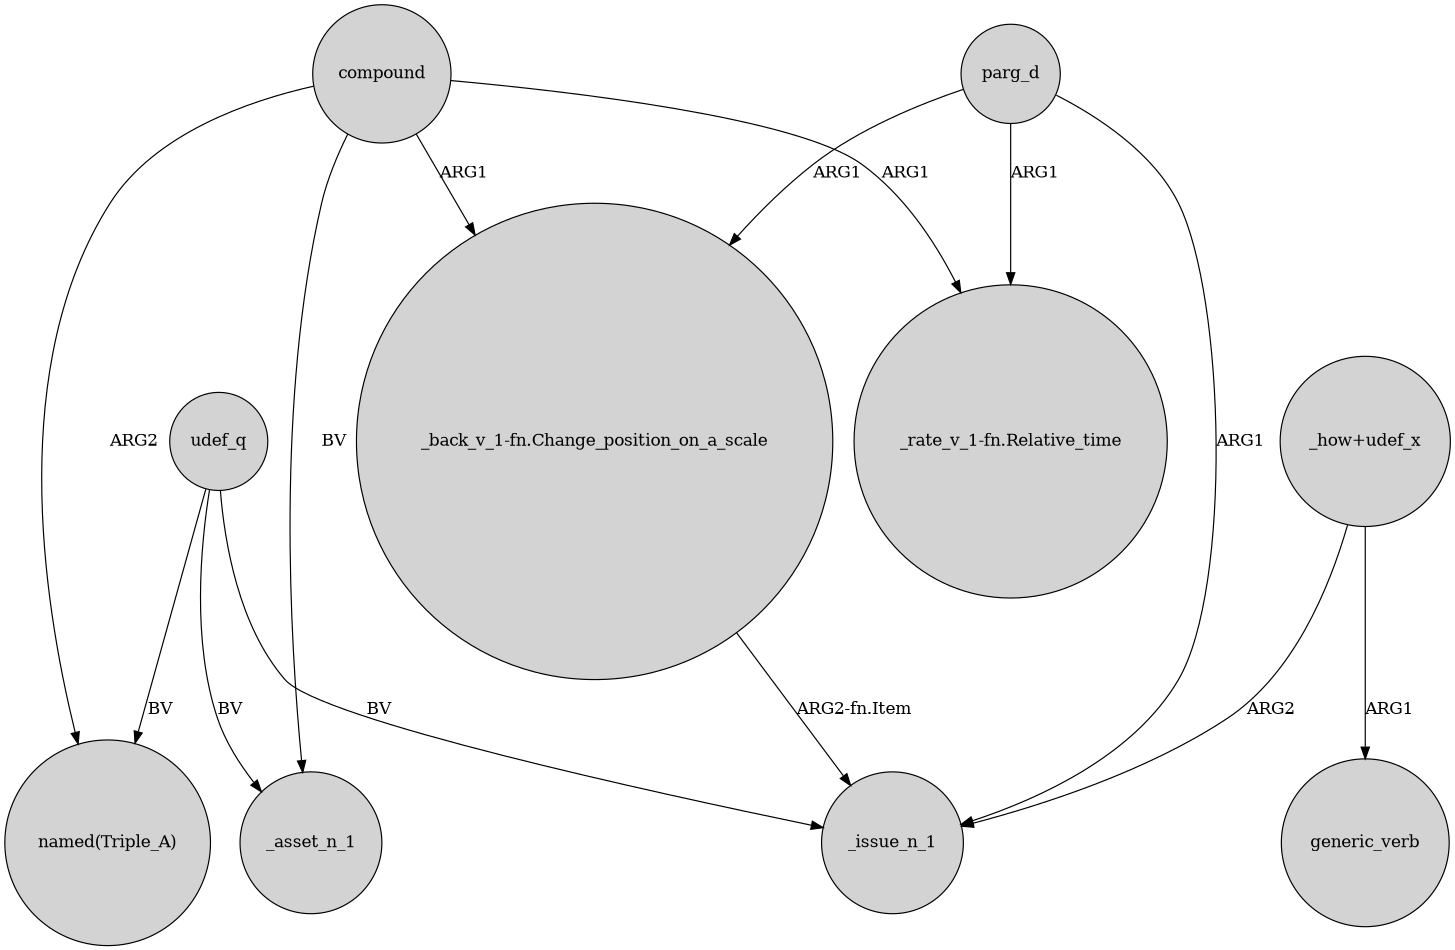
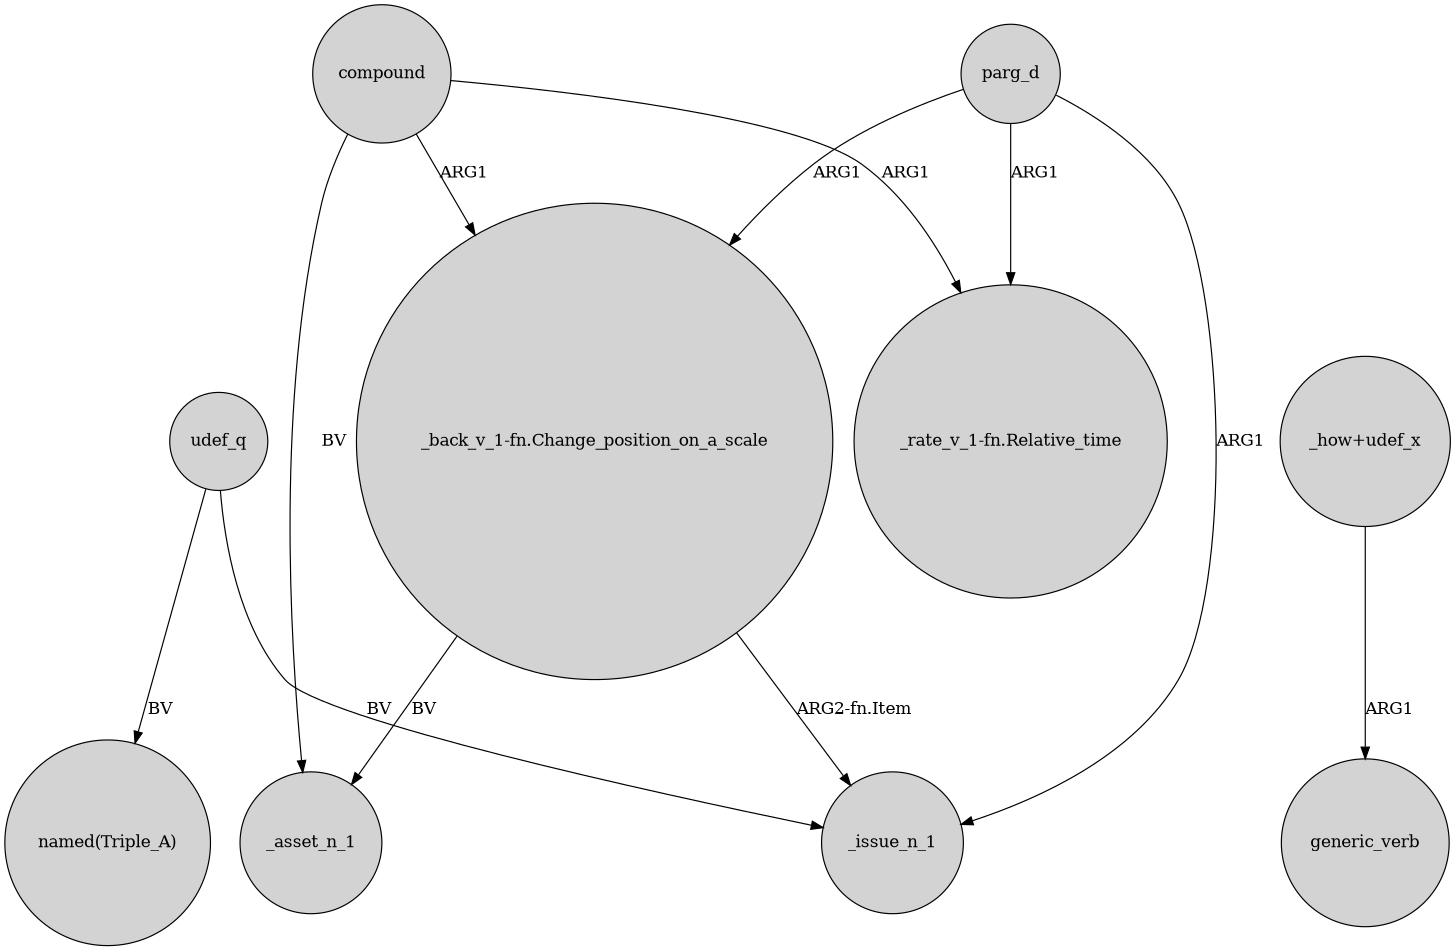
(55, 344) -> none
(203, 642) -> (408, 705)
(1208, 730) -> none
